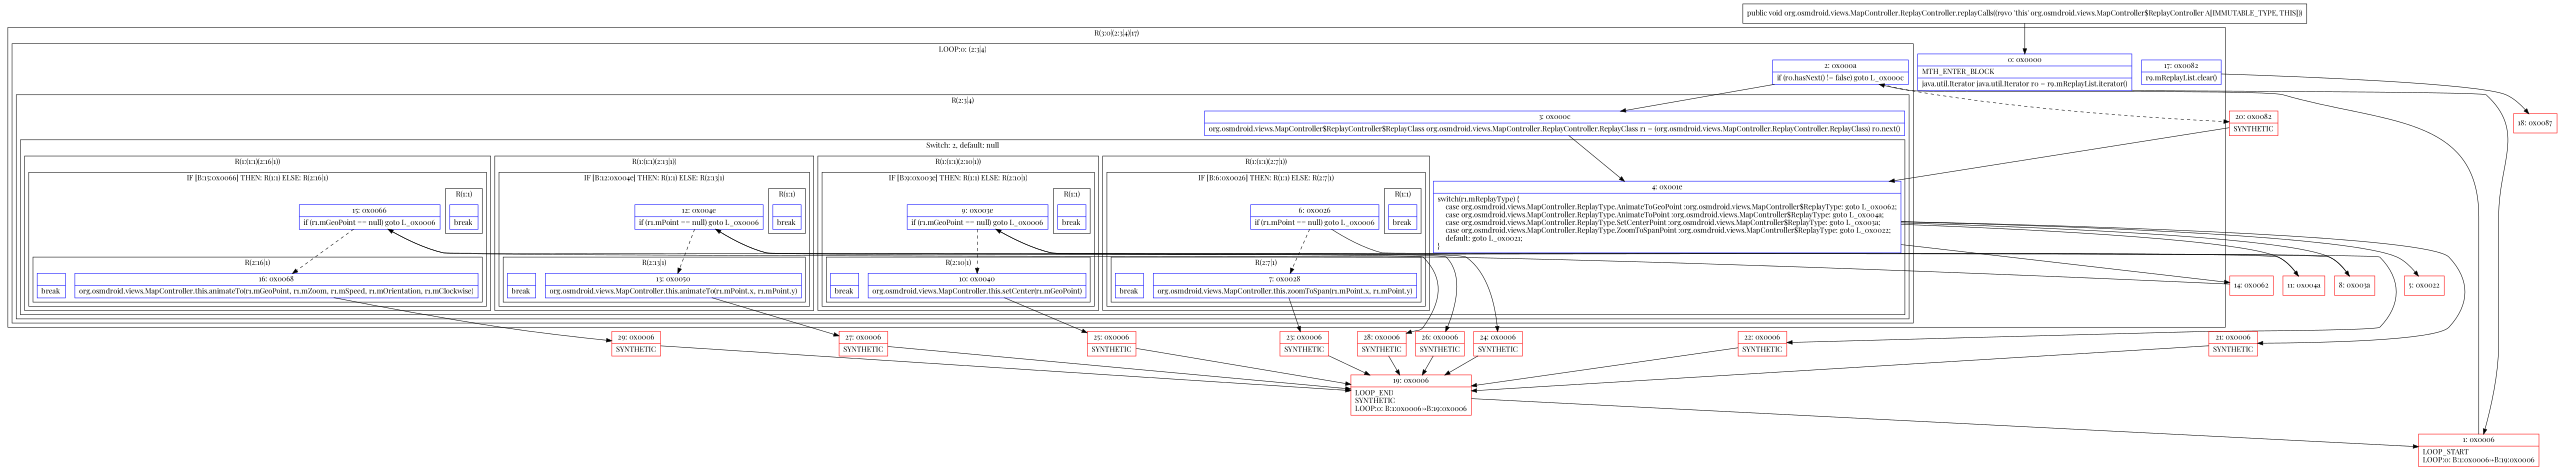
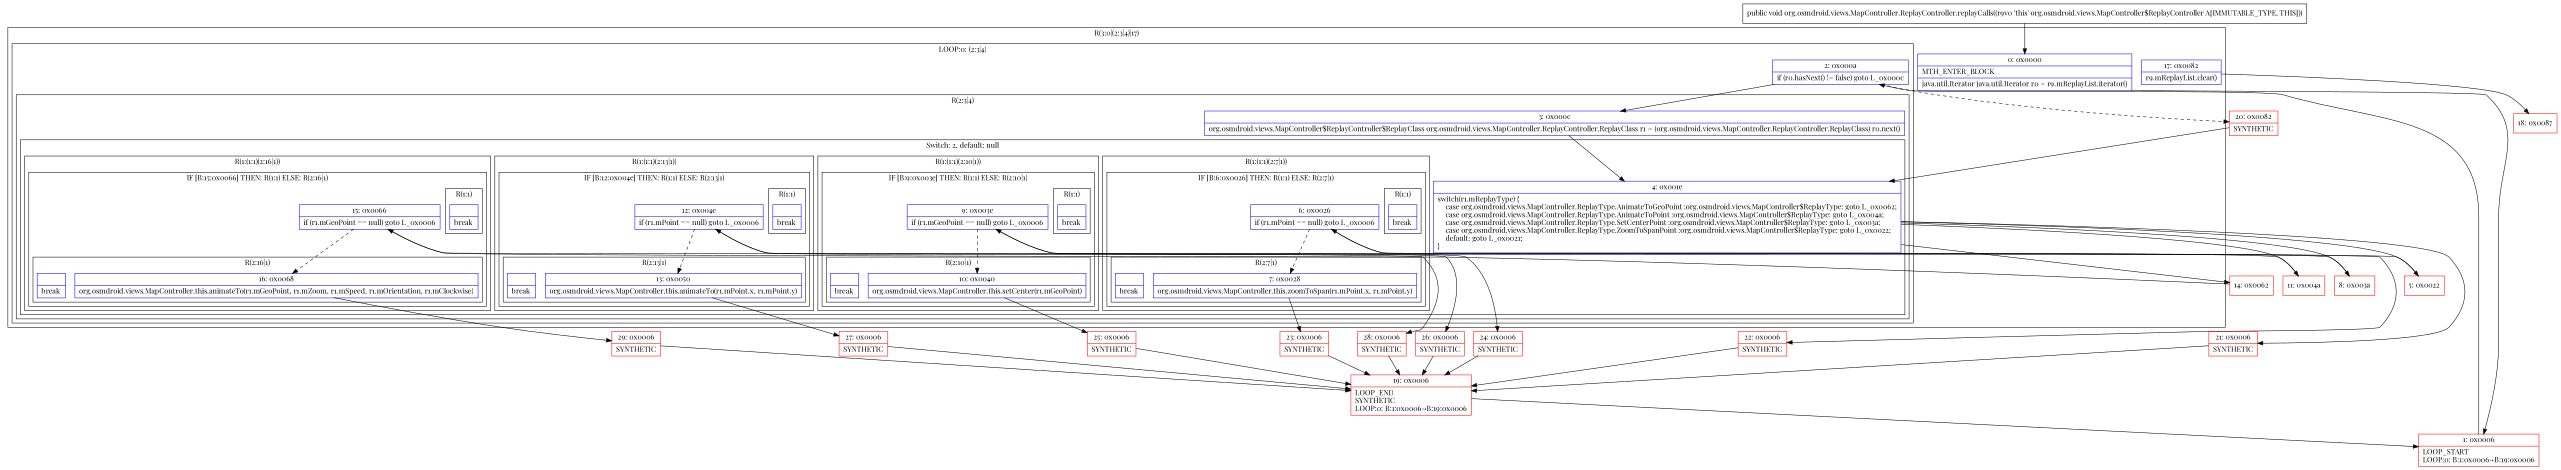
none -> (1879, 254)
